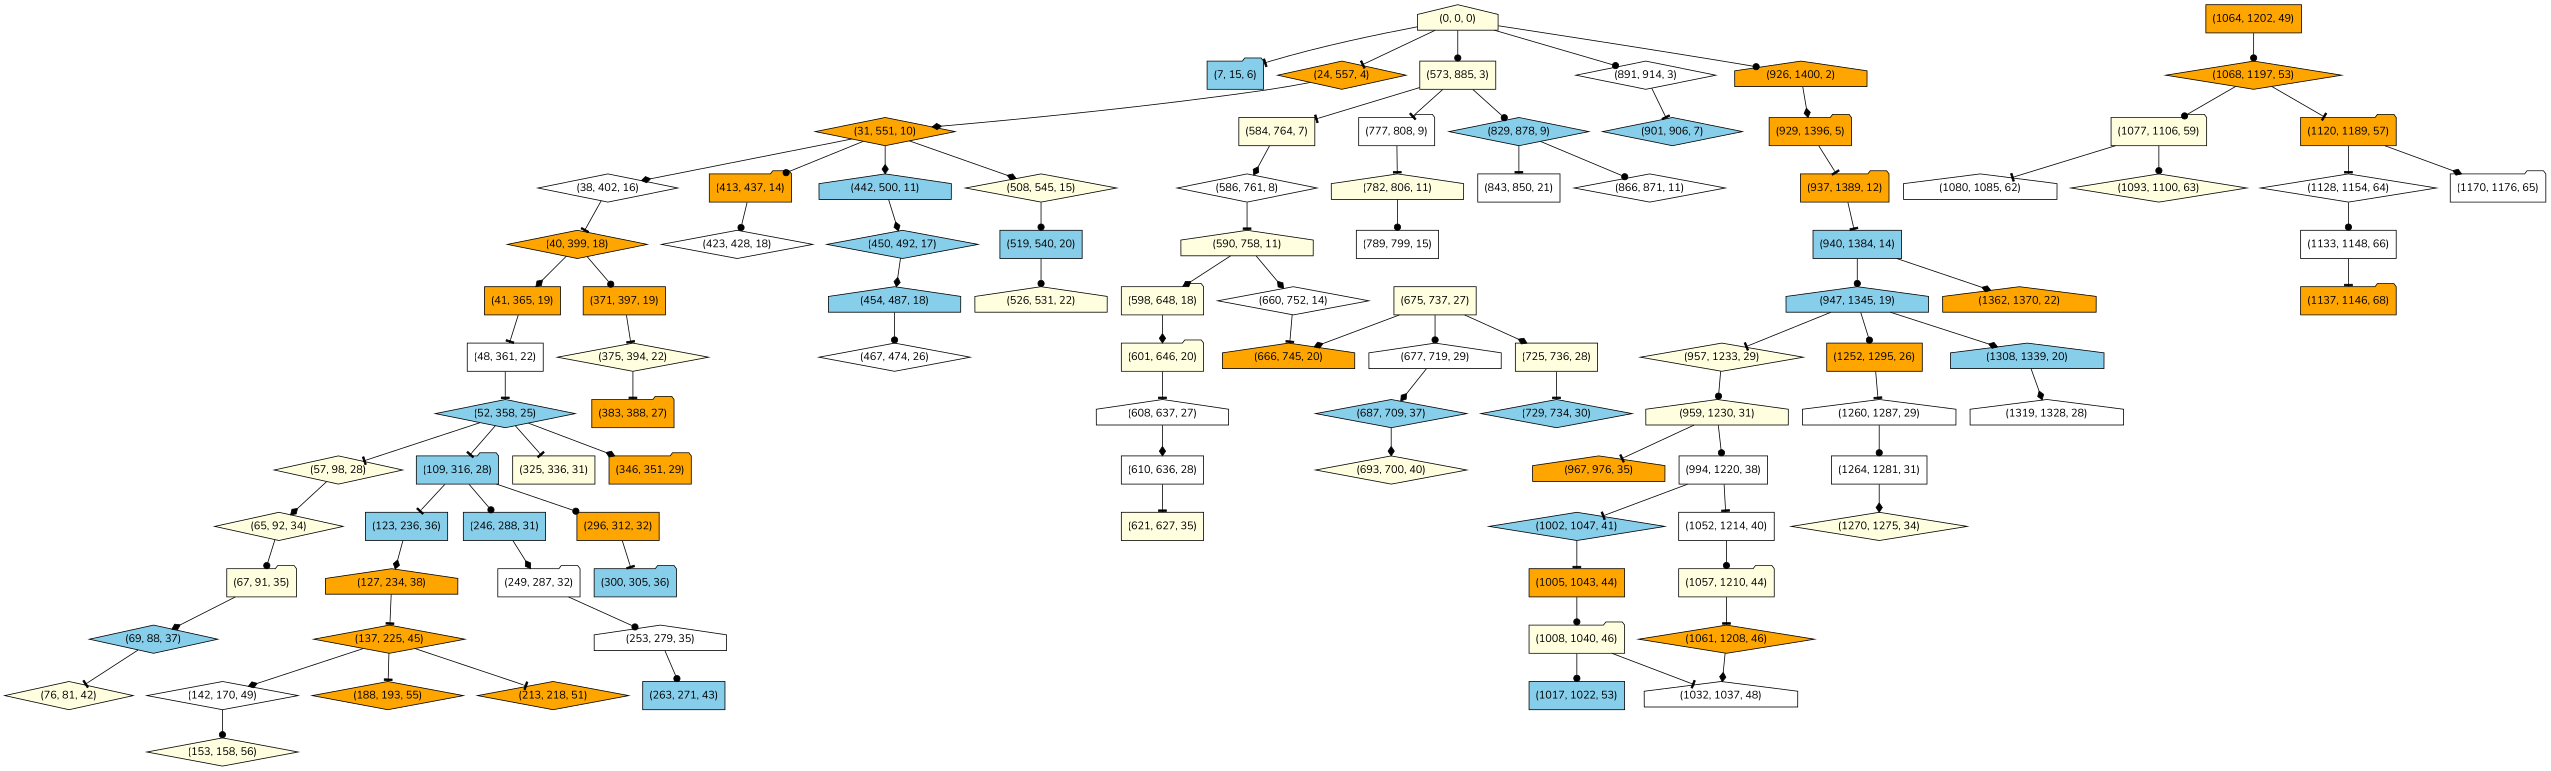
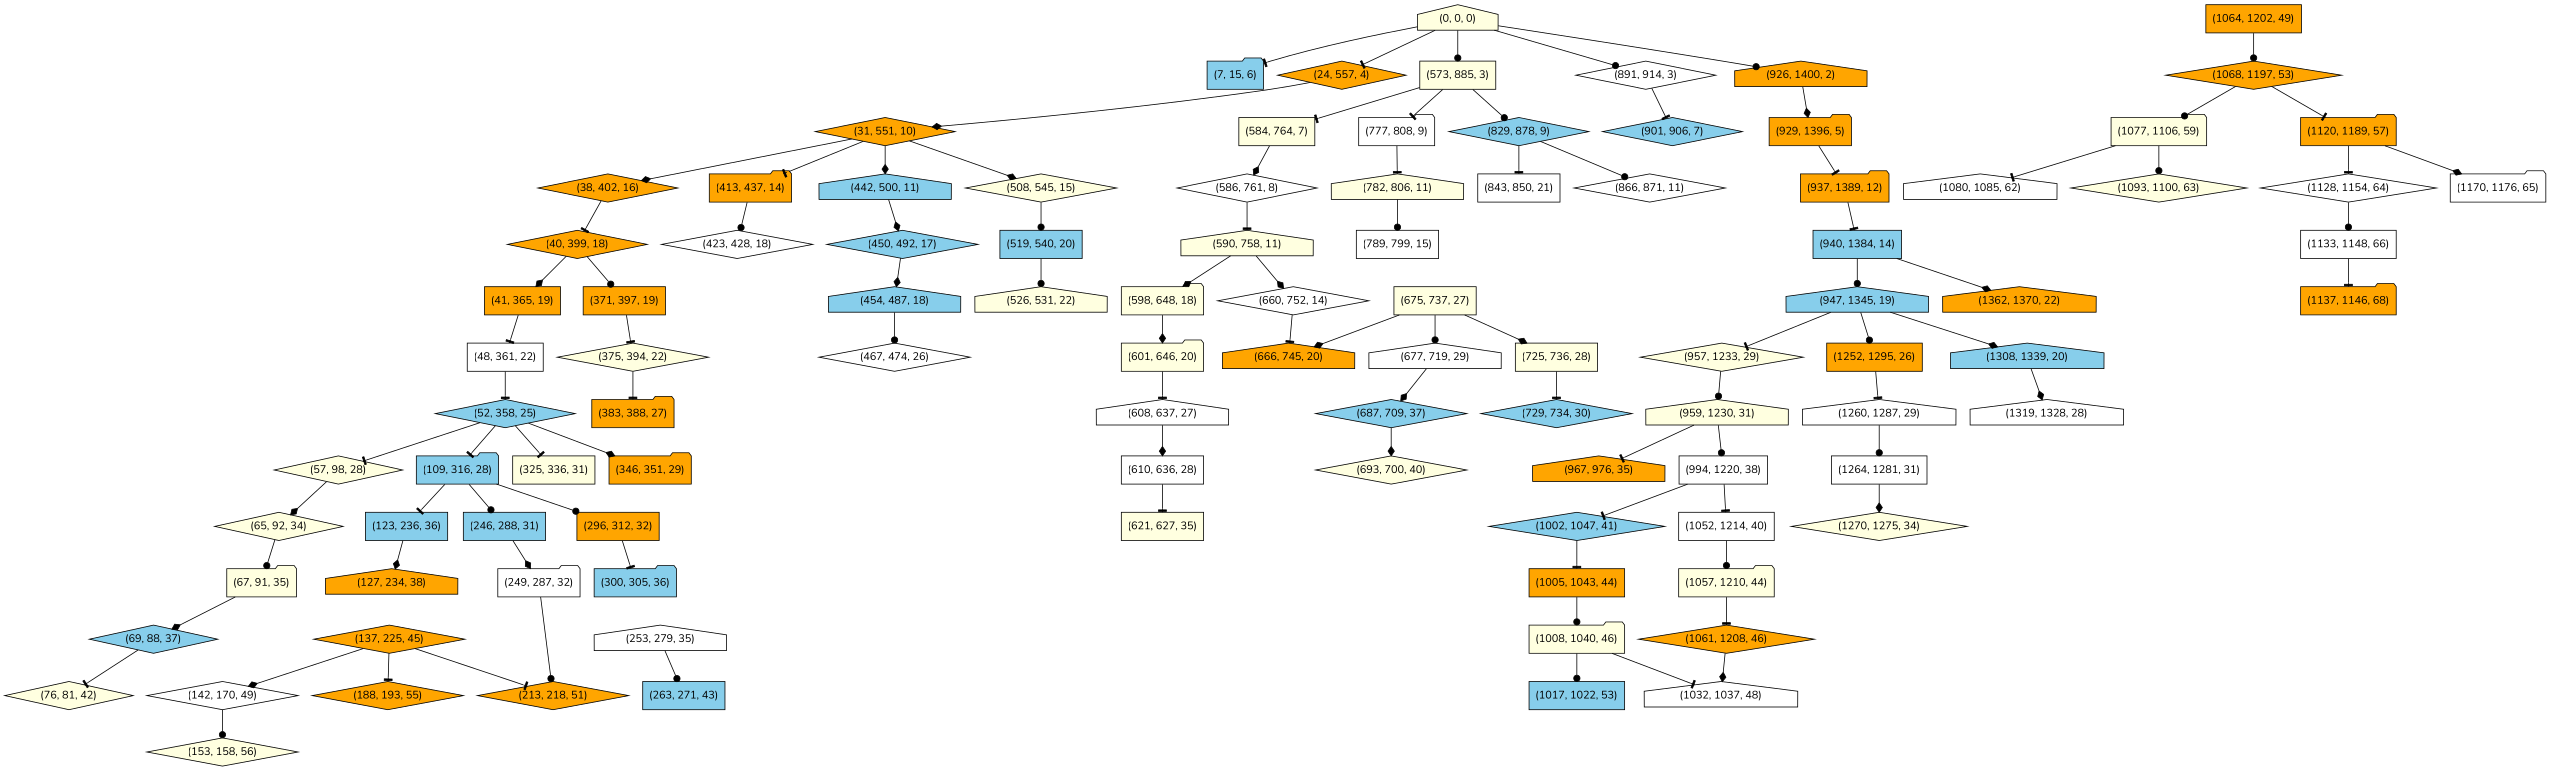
(826, 156) -> (826, 156)
(608, 188) -> (608, 188)
(391, 608) -> none
(600, 611) -> (546, 636)
